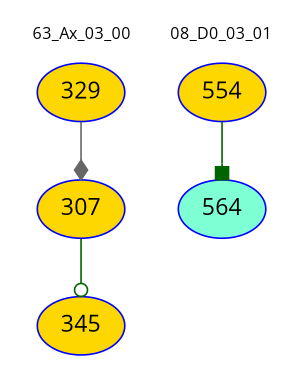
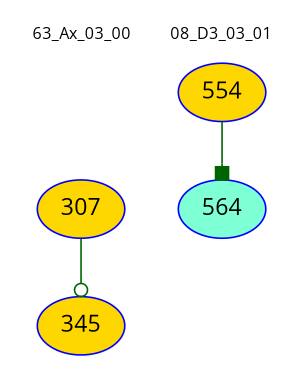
(222, 35) -> (222, 35)
(81, 92) -> none
